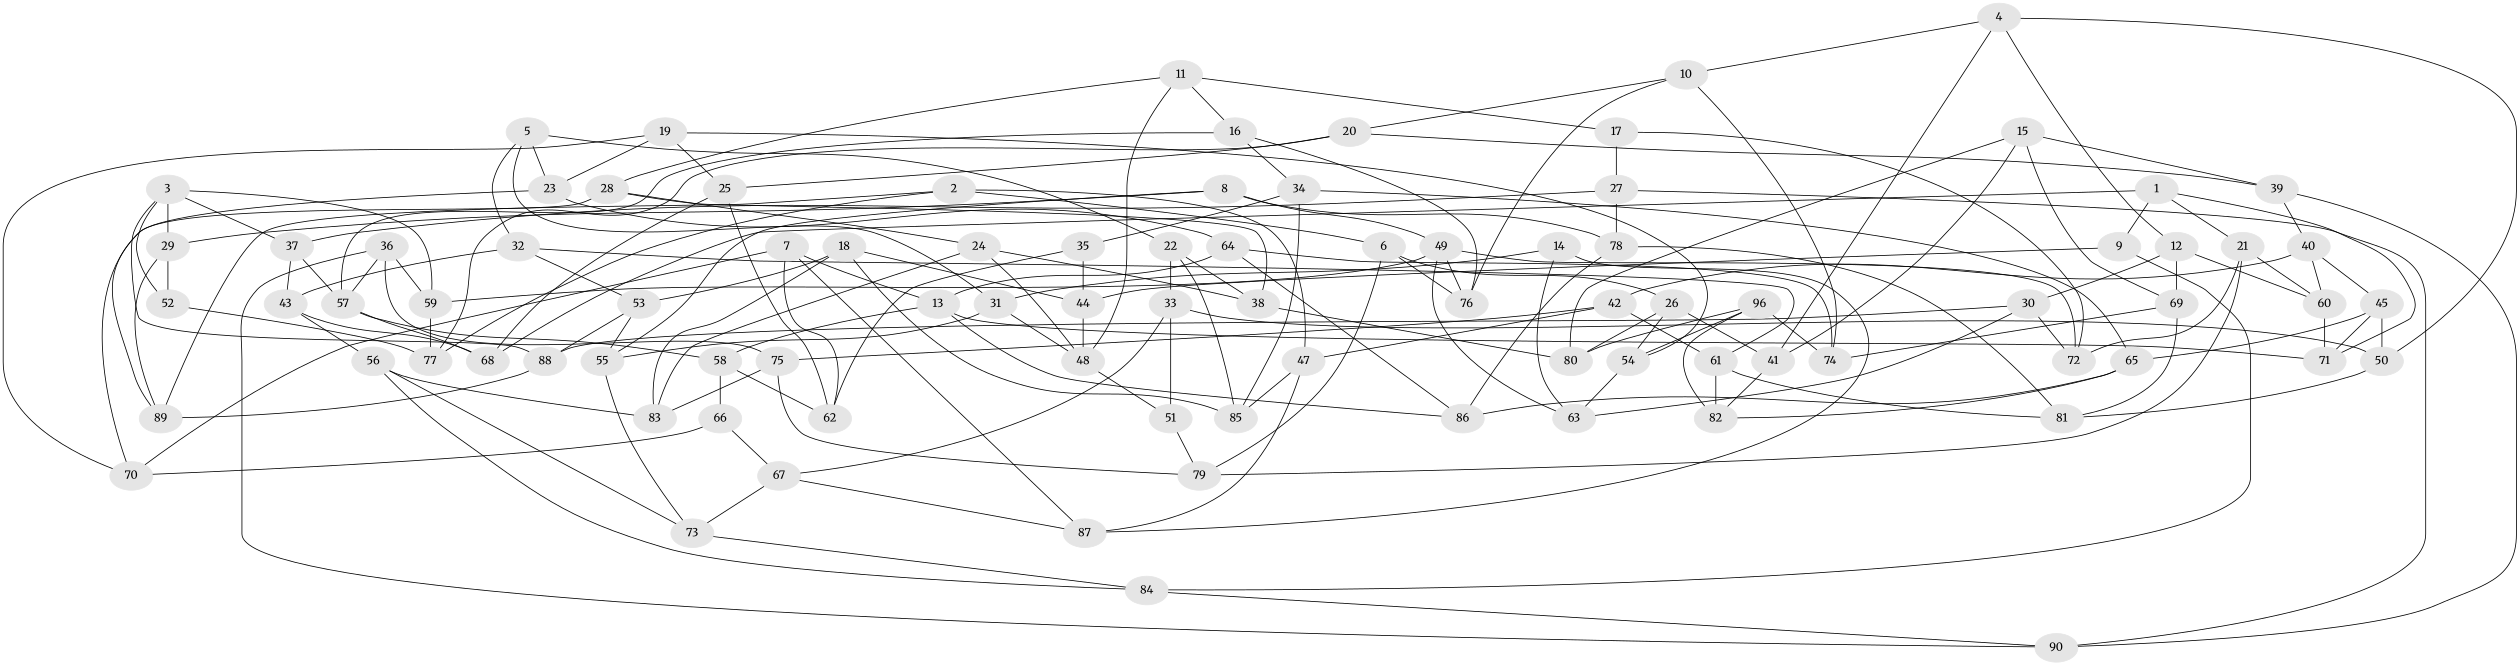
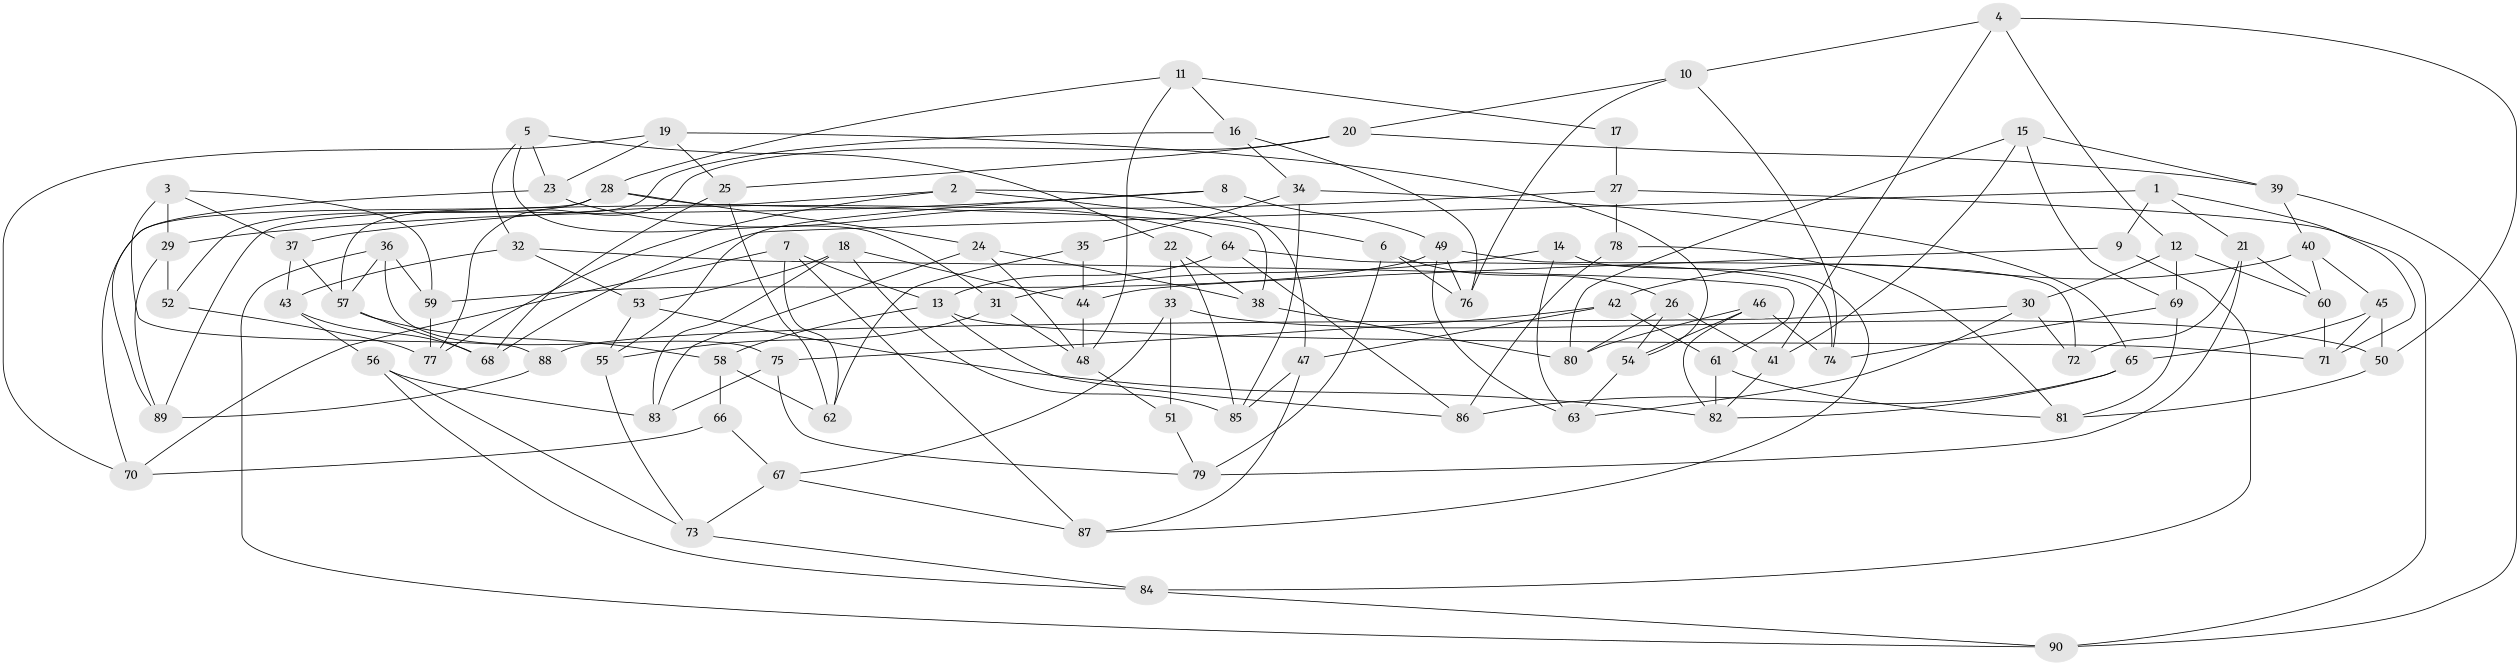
(1891, 169) -> none
(1476, 215) -> none
(137, 249) -> (304, 216)
(1760, 304) -> (1760, 304)
(592, 333) -> (1149, 384)
